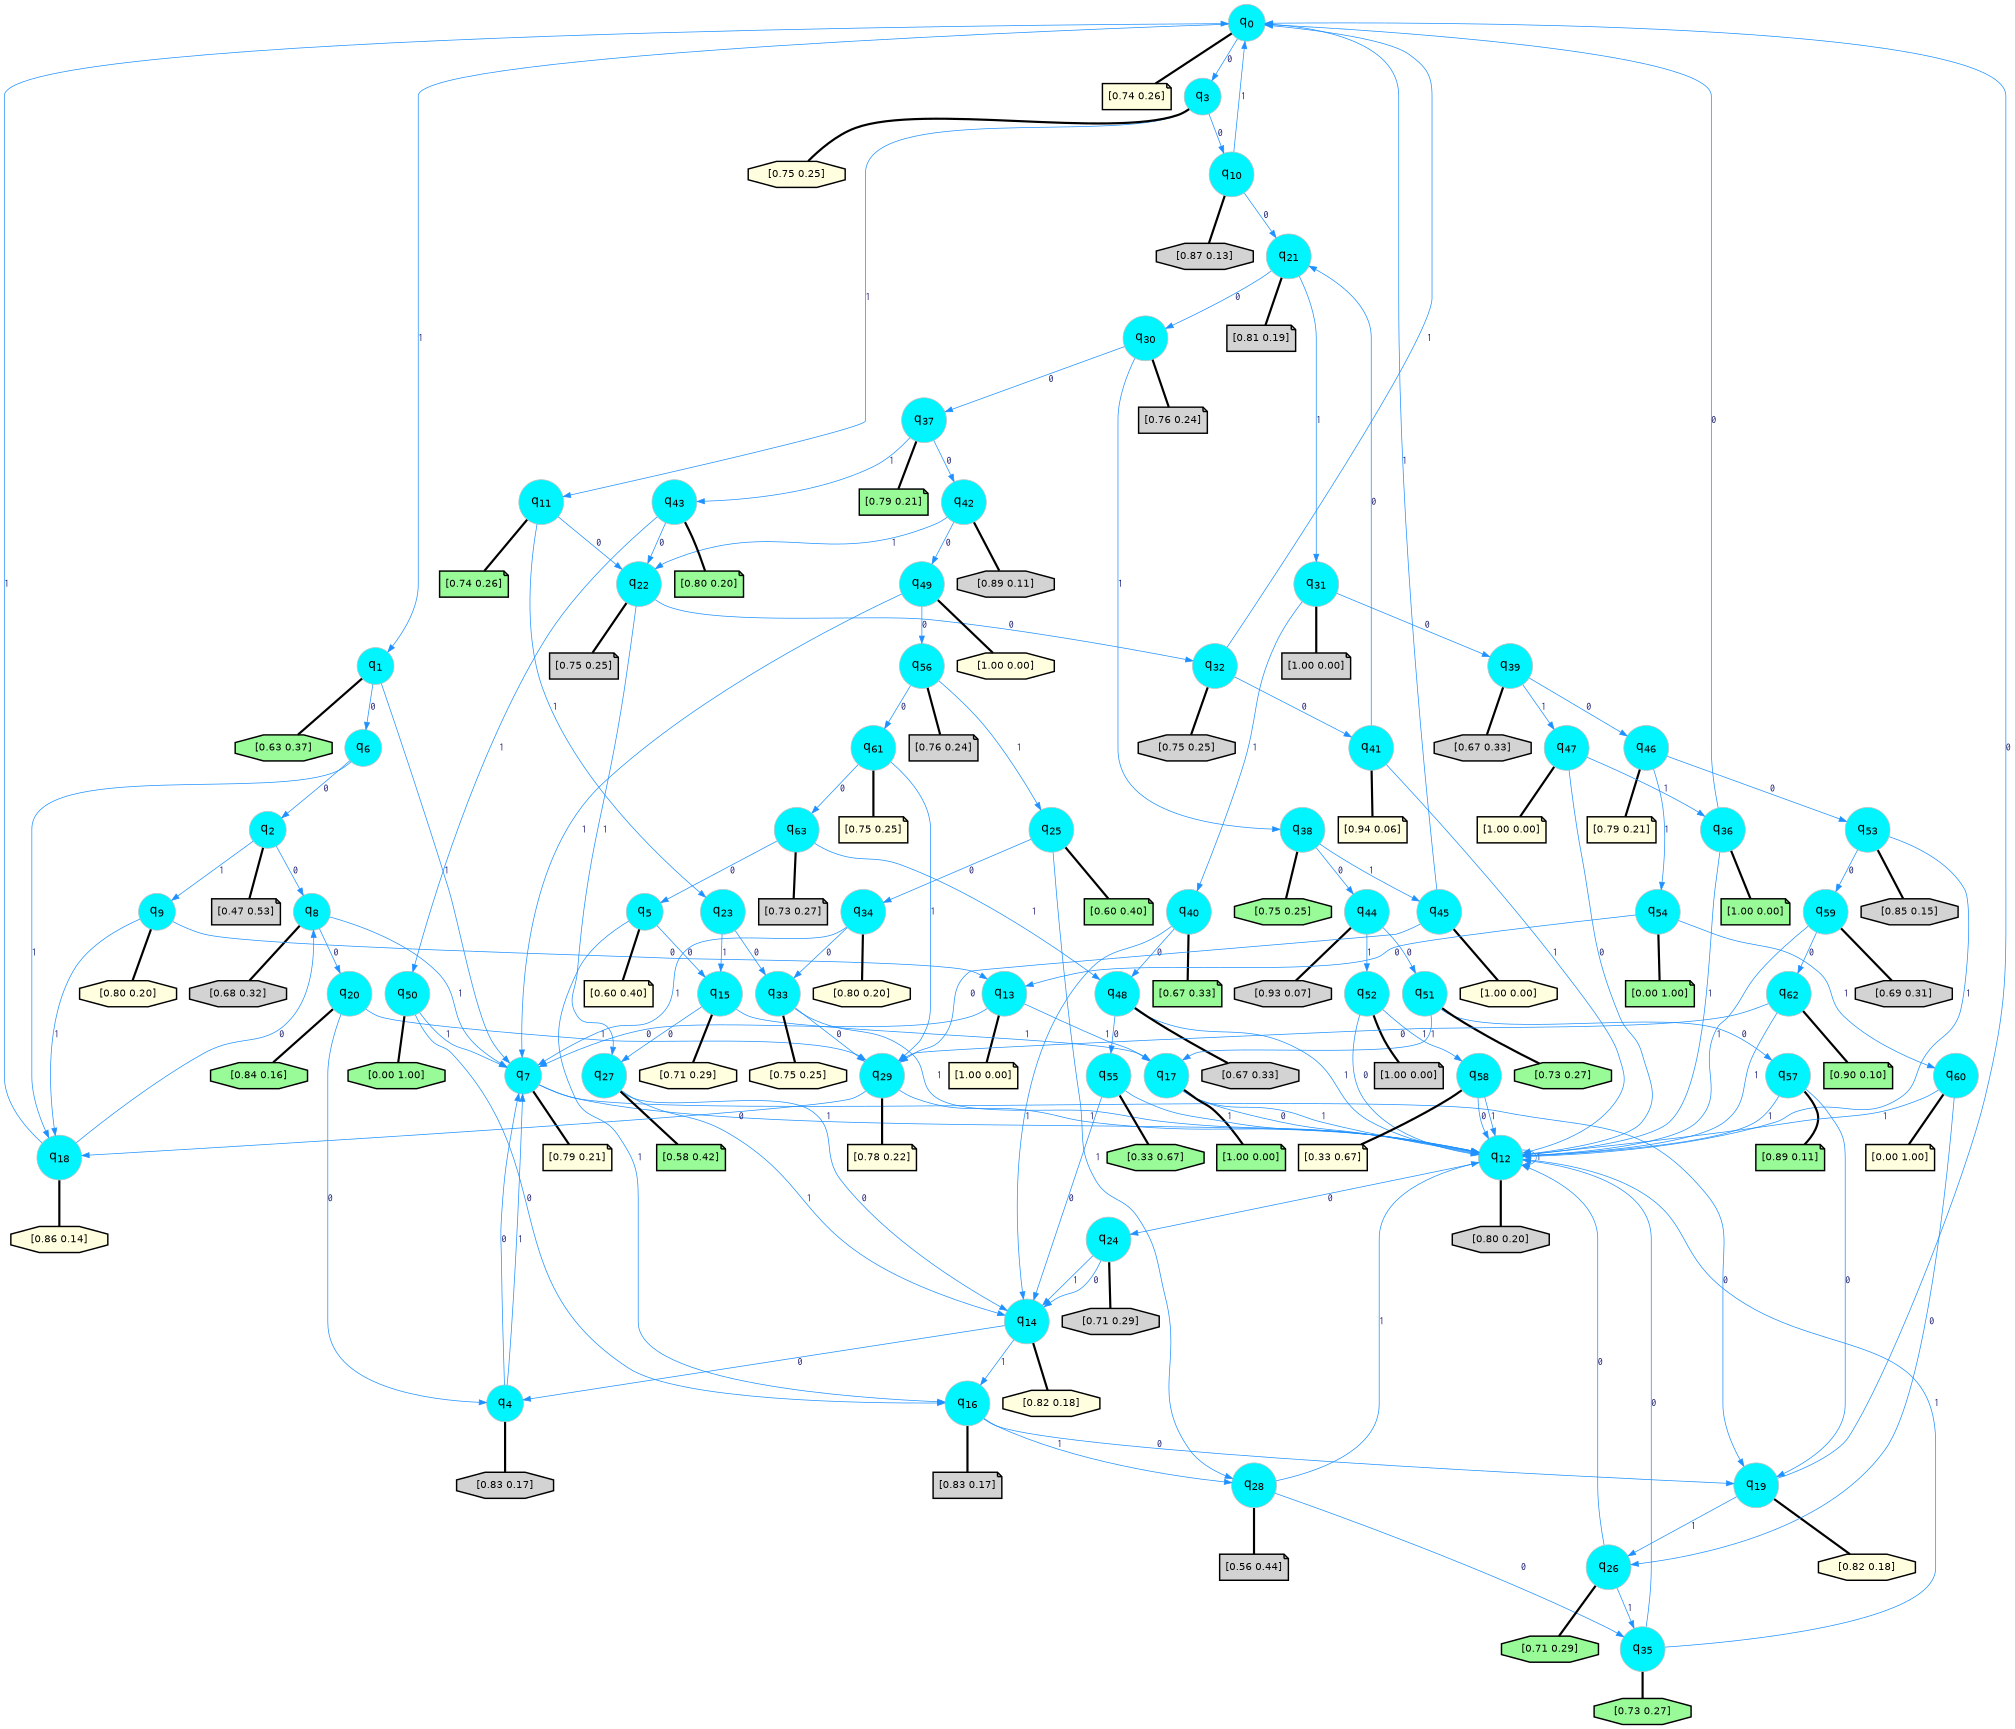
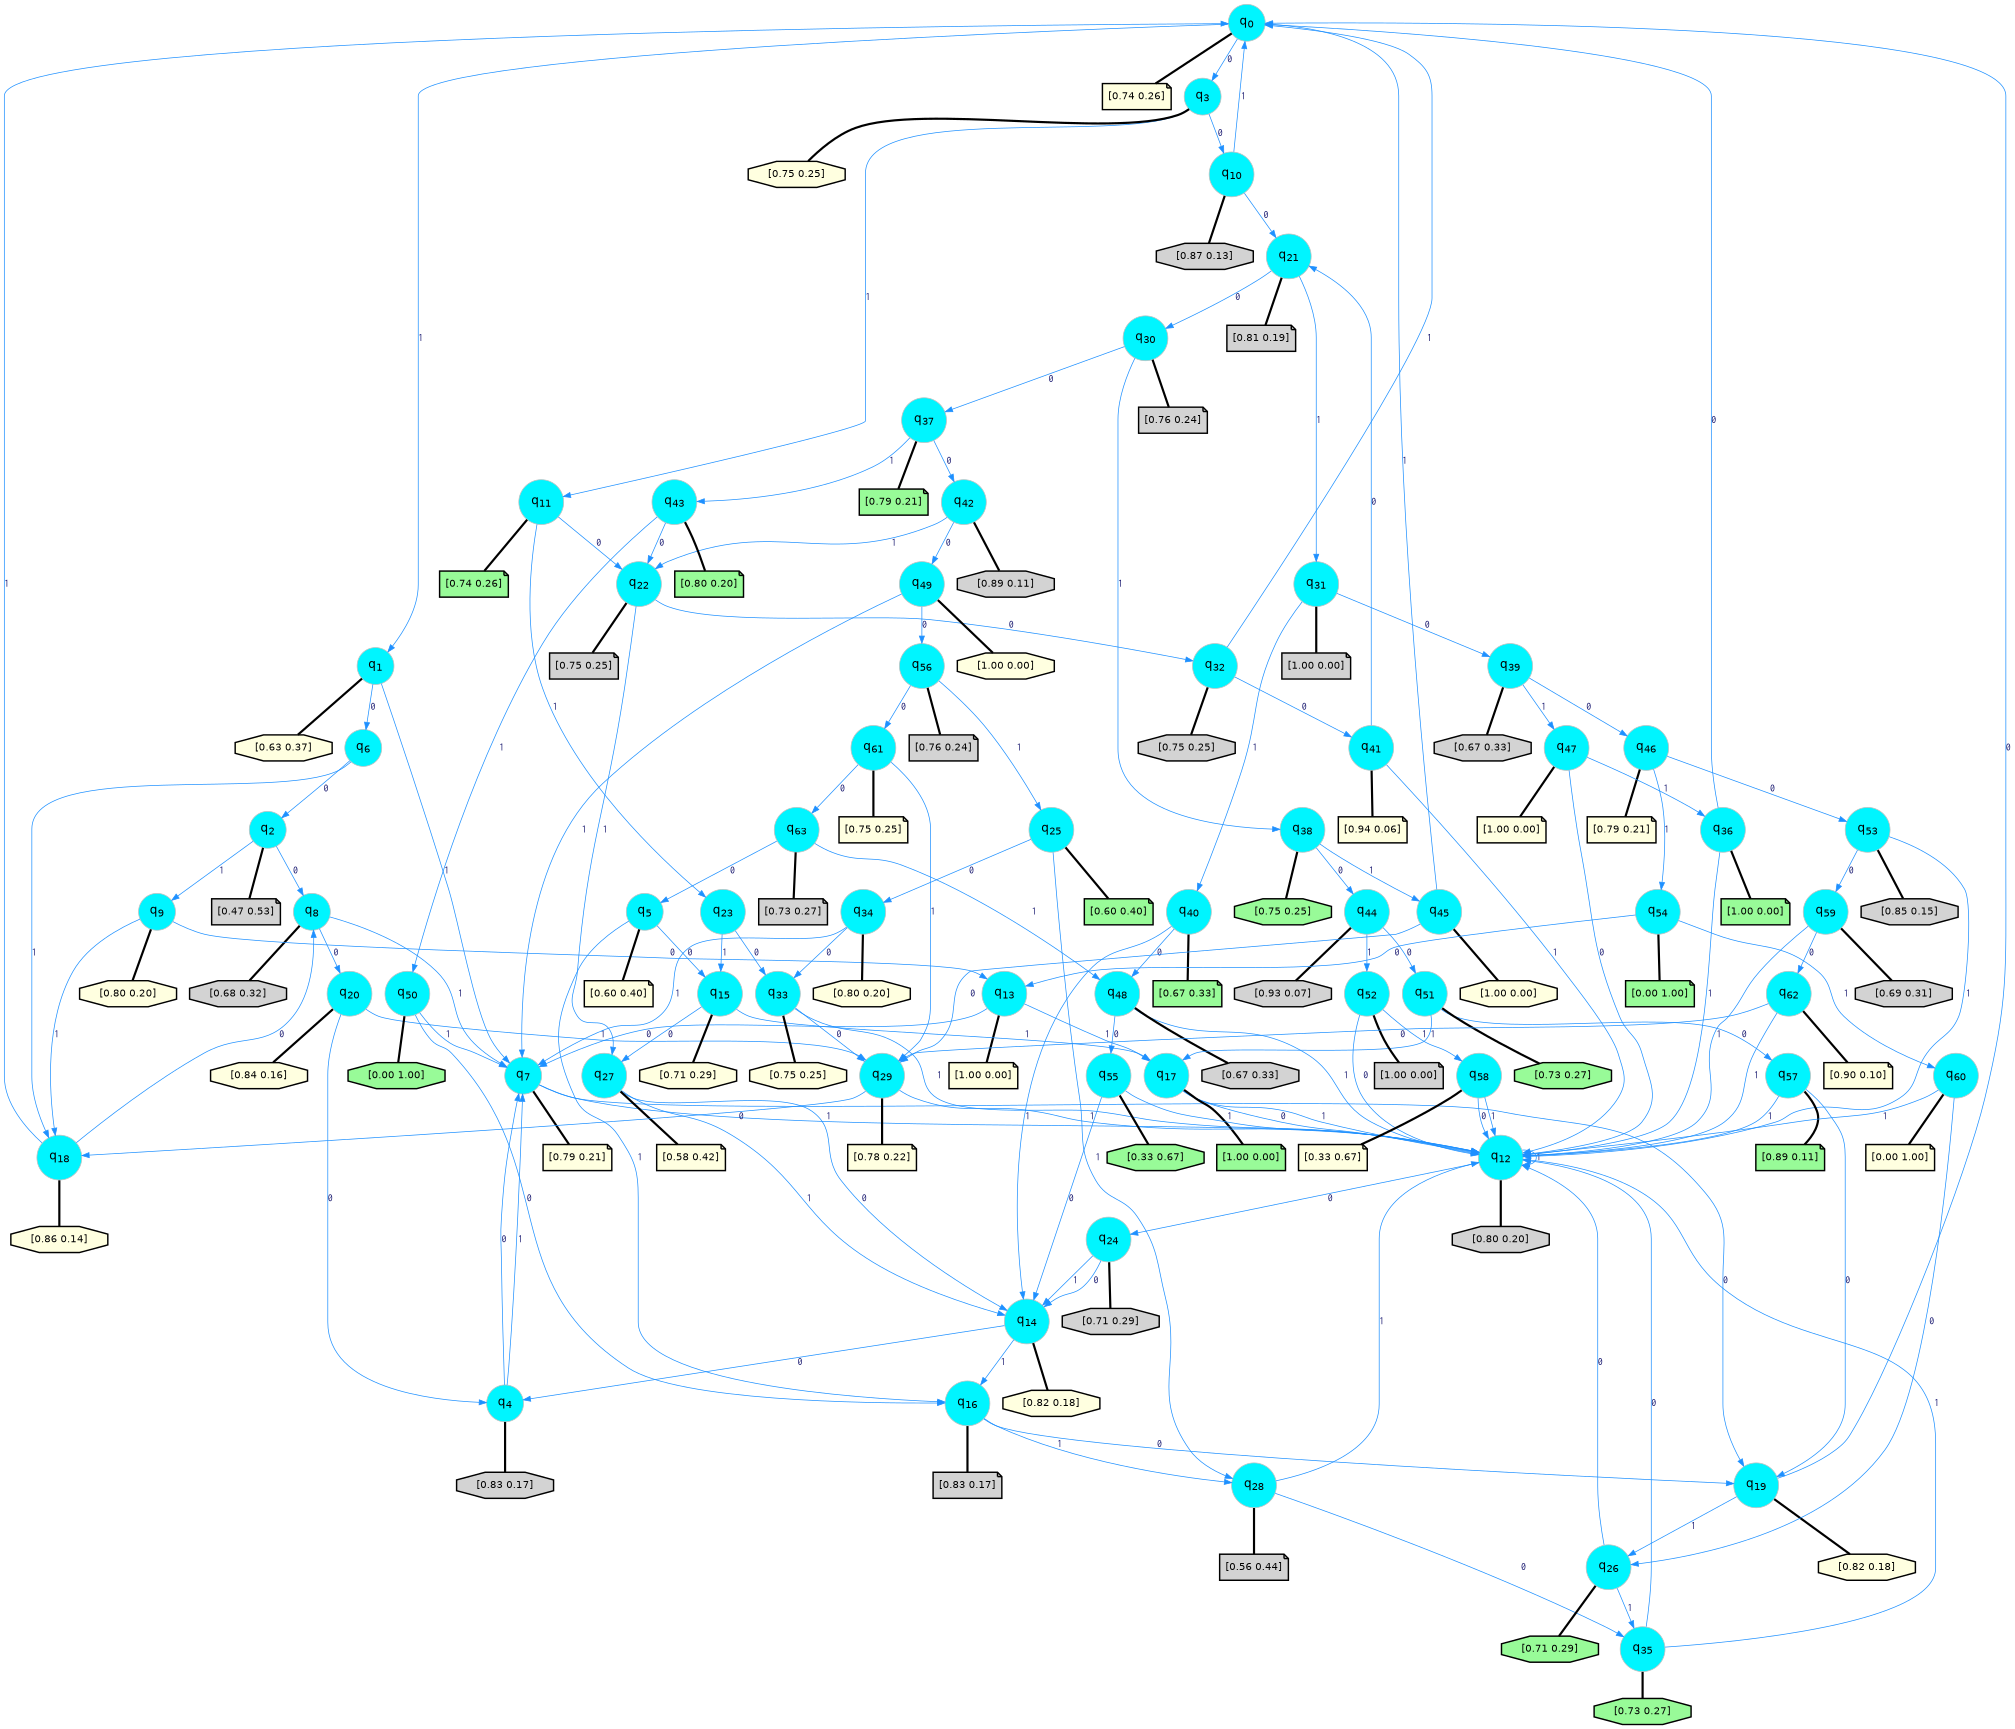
(284, 748) -> (284, 748)
(259, 1076) -> (259, 1076)
(1858, 1076) -> (1858, 1076)
(691, 1158) -> (691, 1158)
